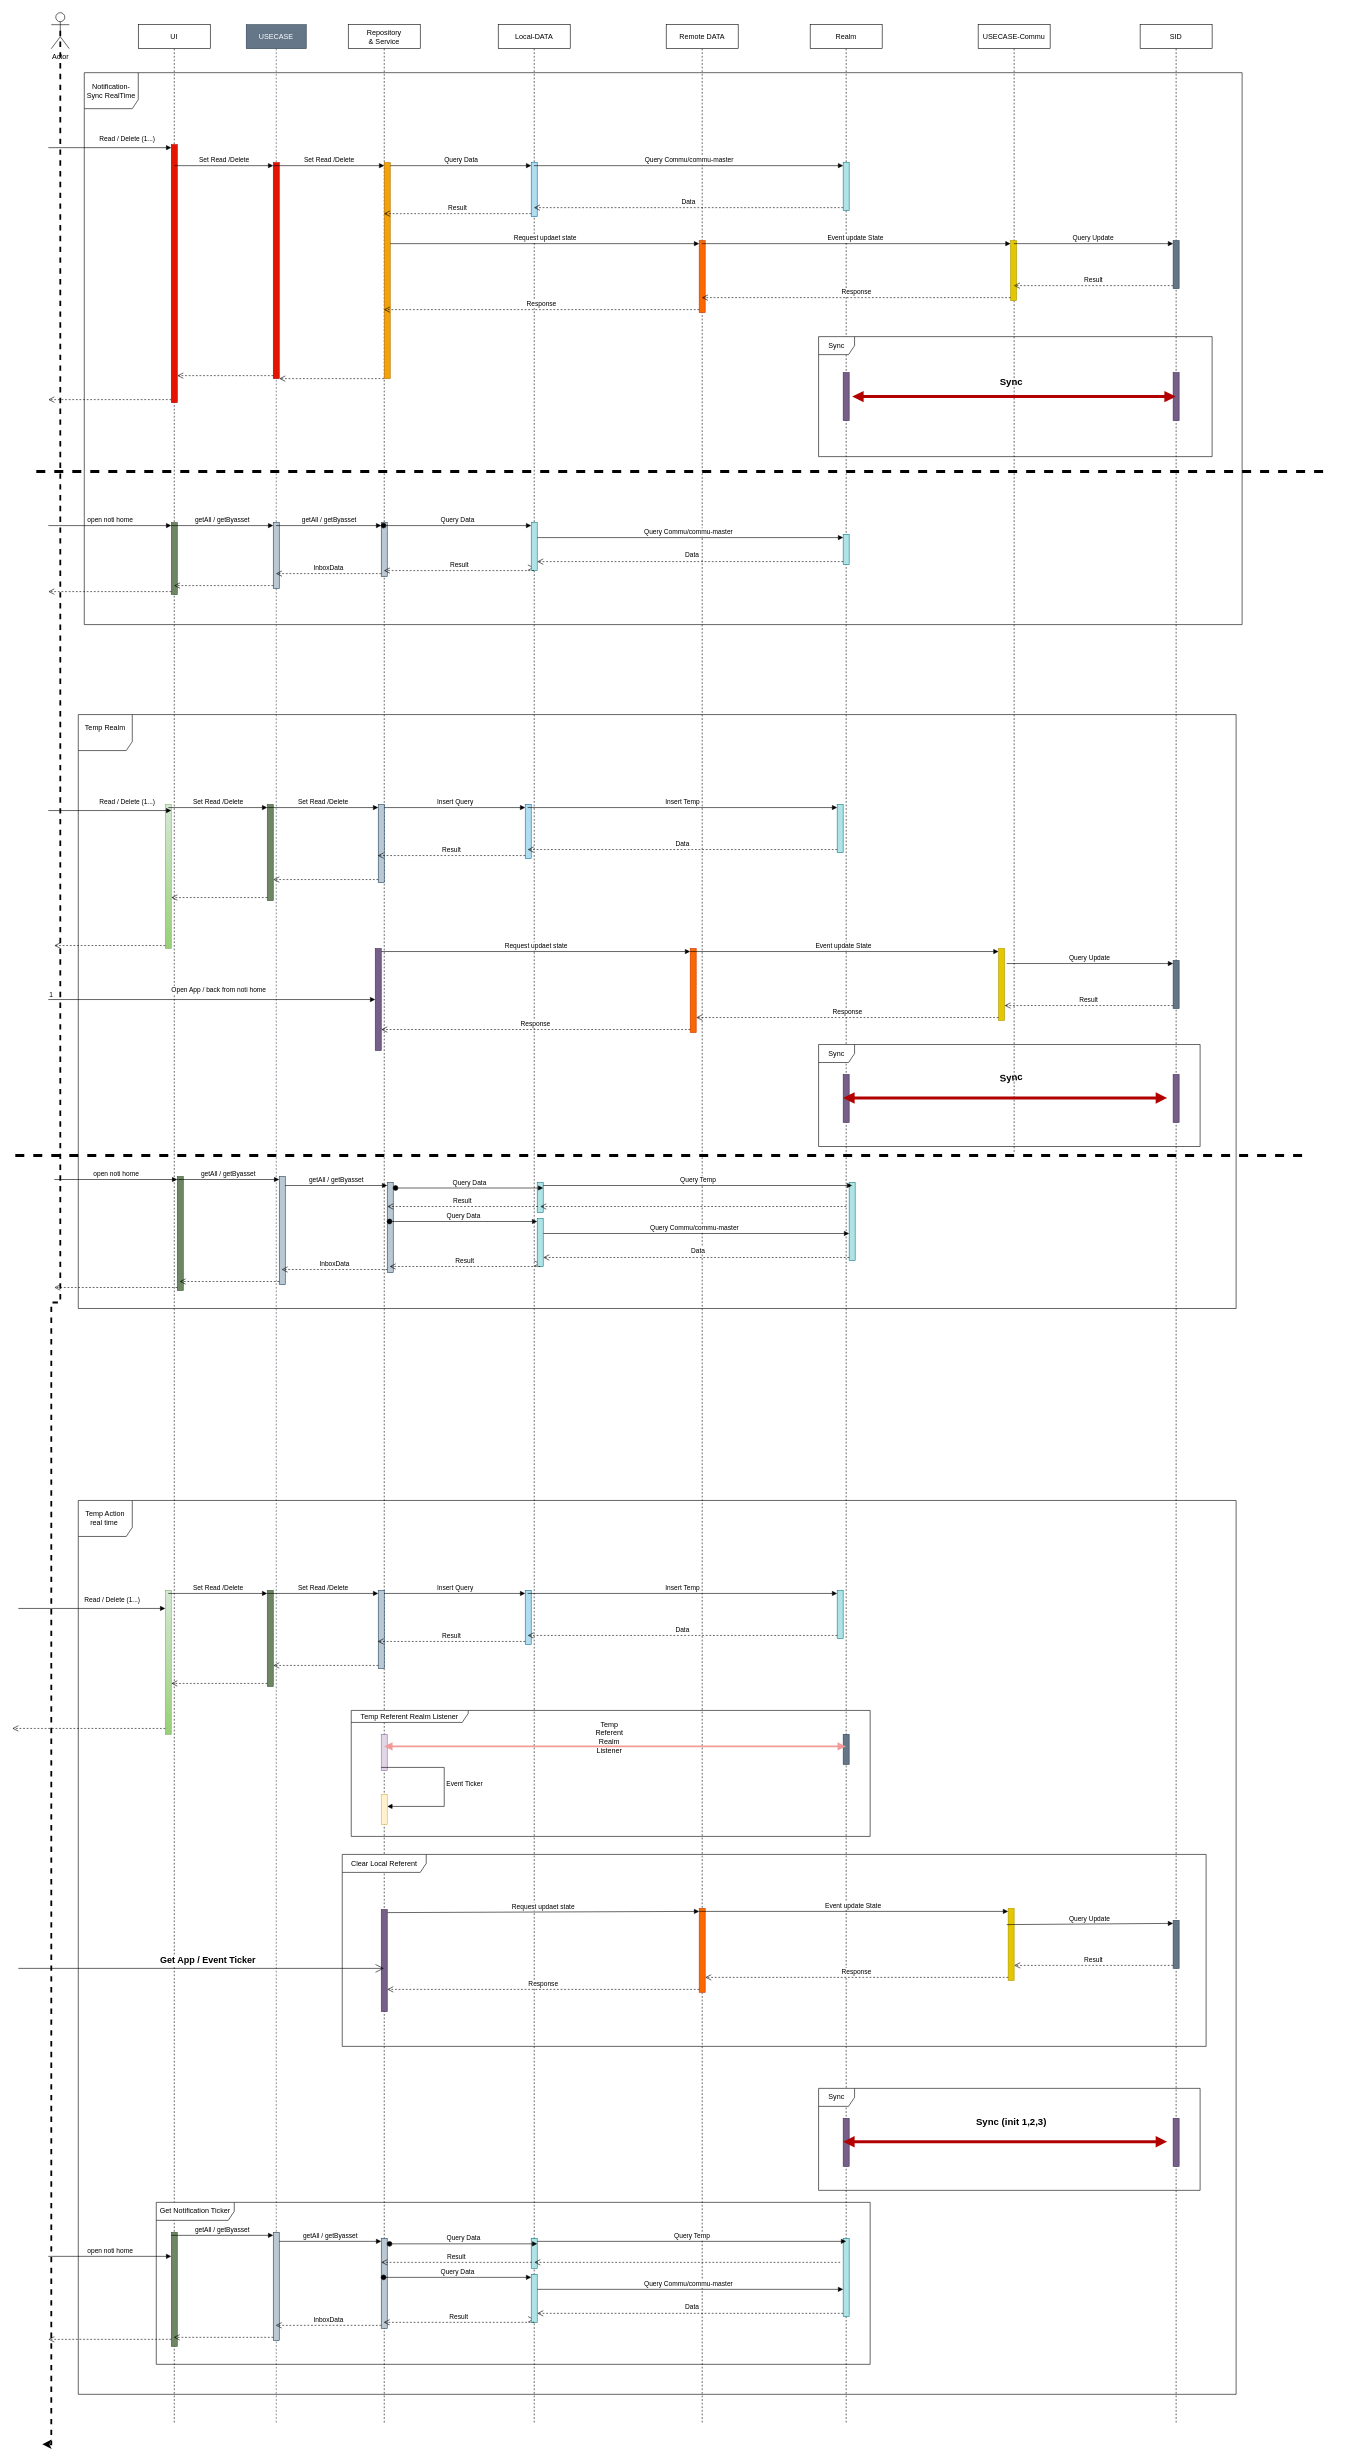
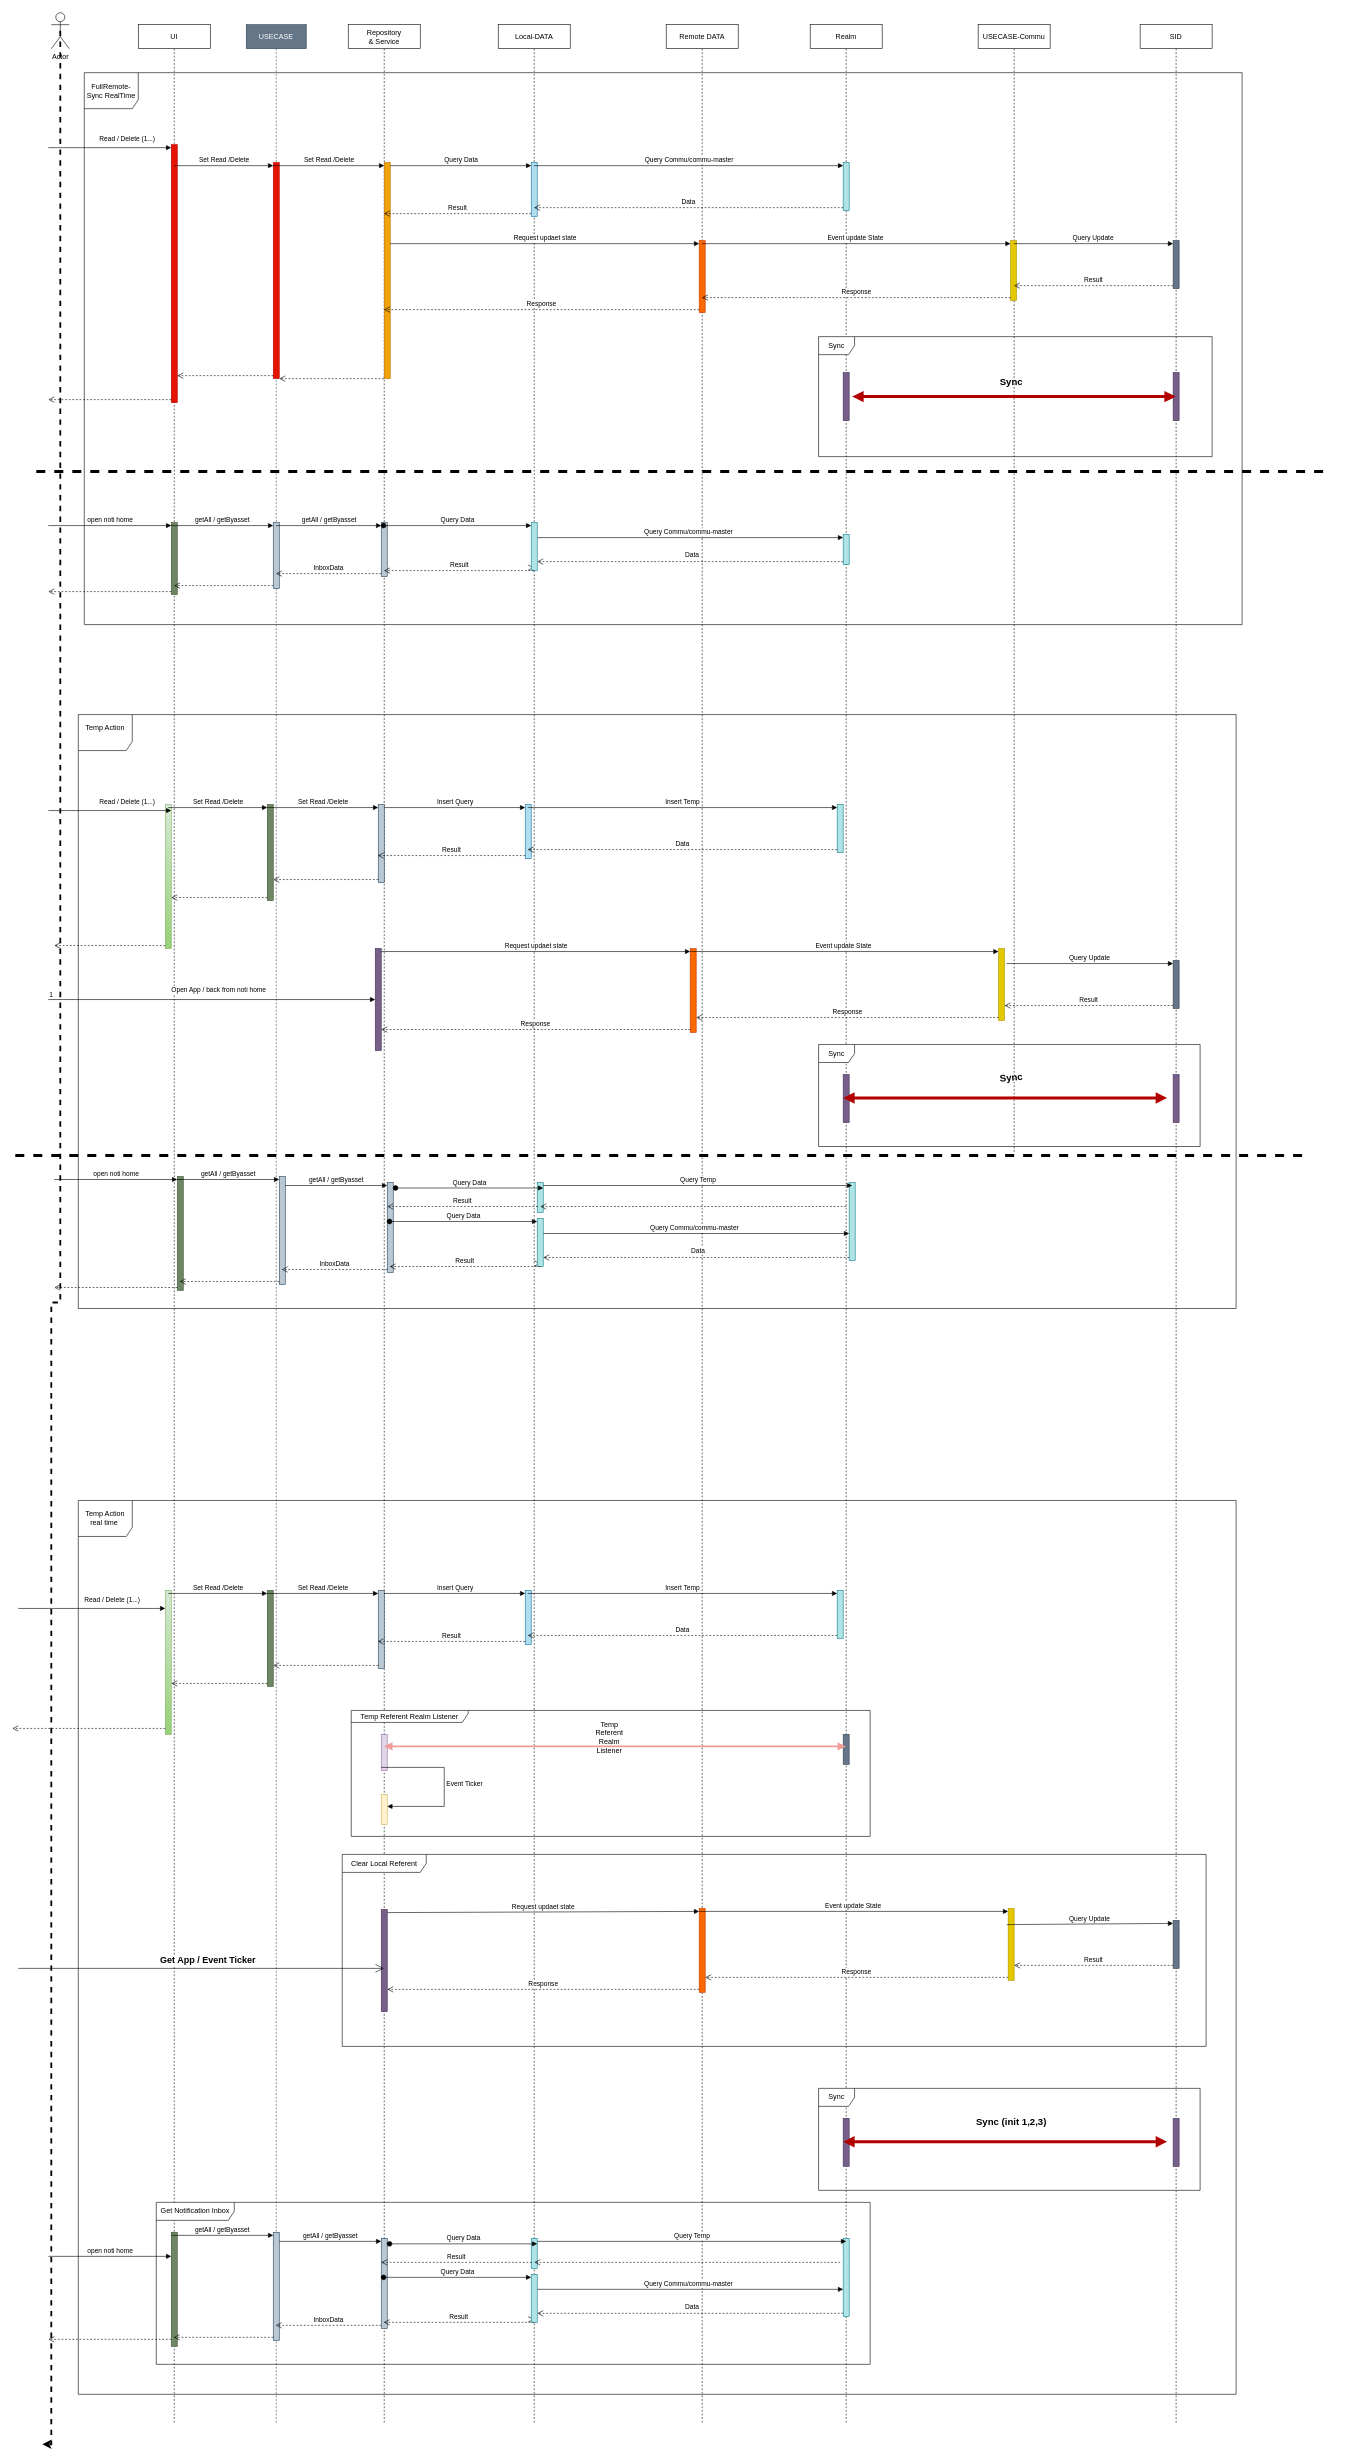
(111, 90) -> (111, 90)
(105, 732) -> (105, 732)
(195, 2211) -> (195, 2211)
